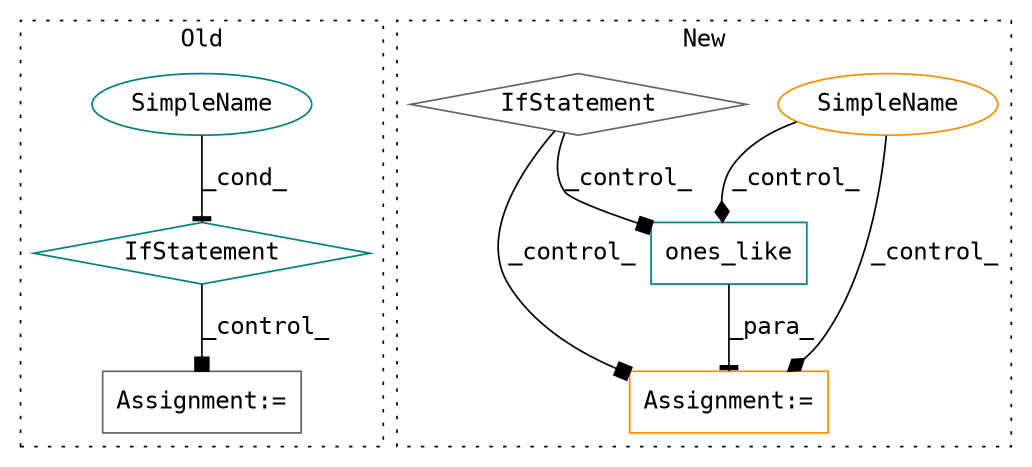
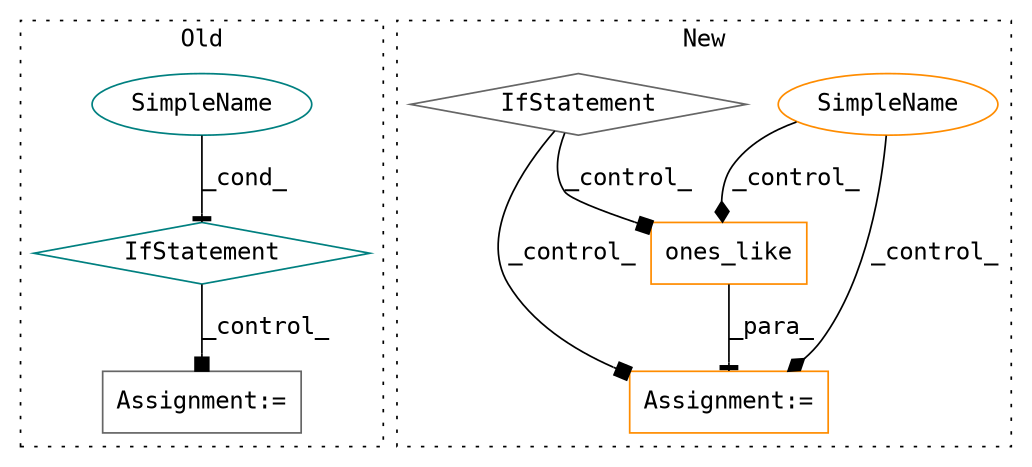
(729, 253) -> (729, 253)
